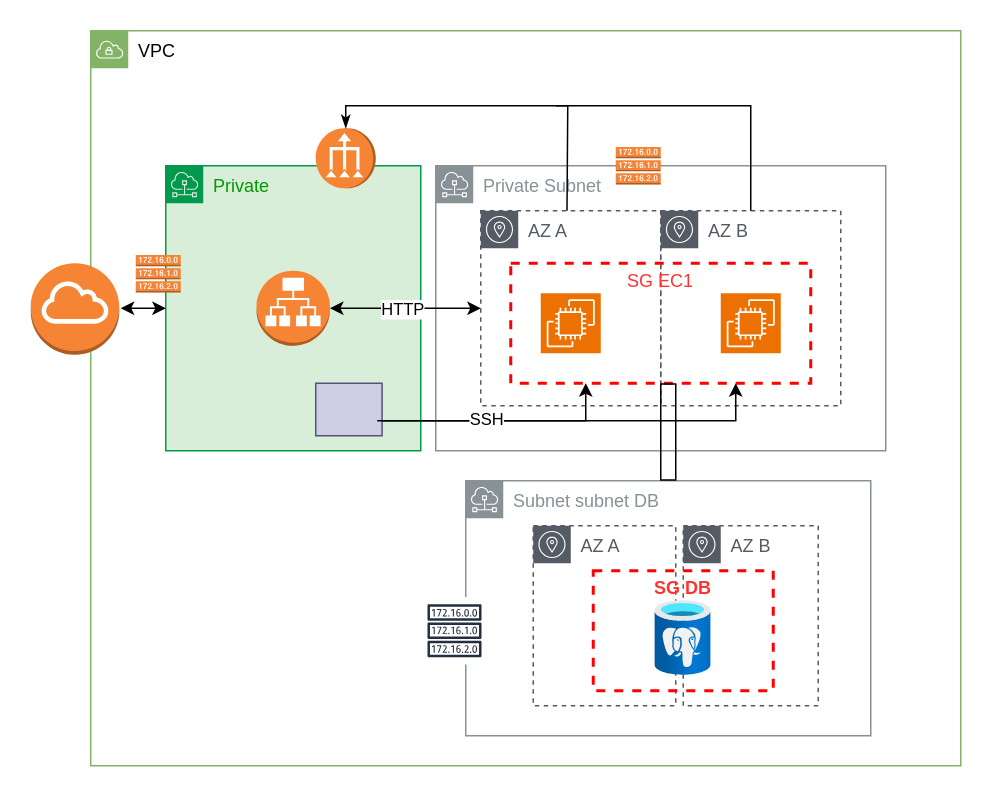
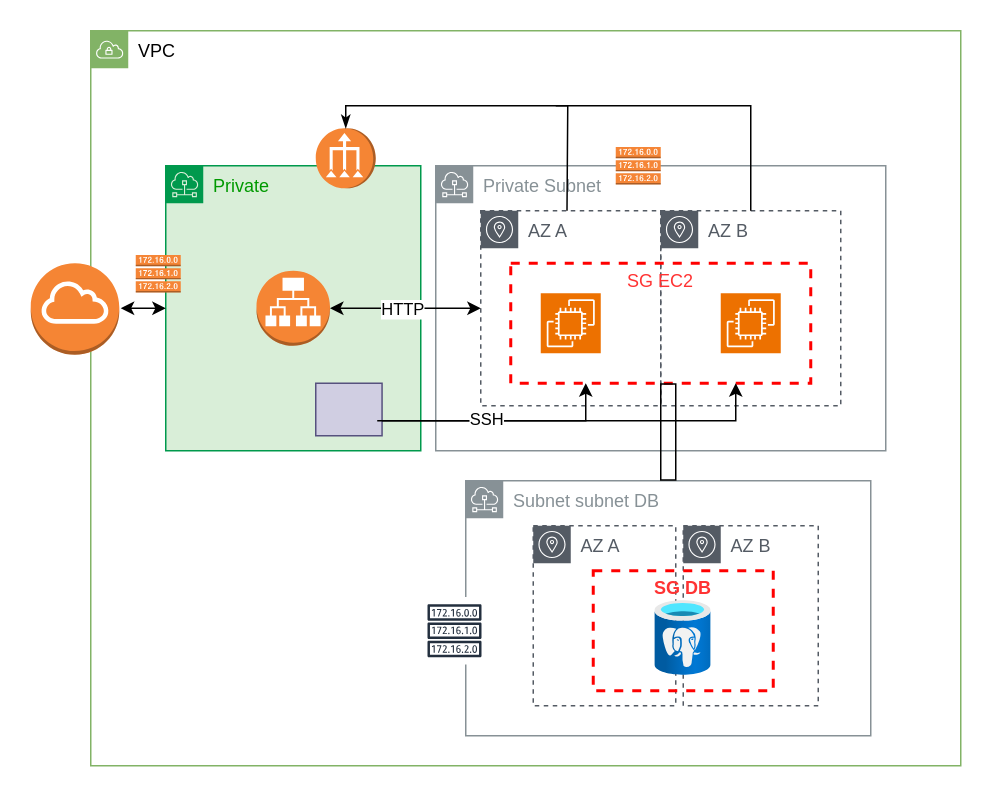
(661, 282) -> (661, 282)
